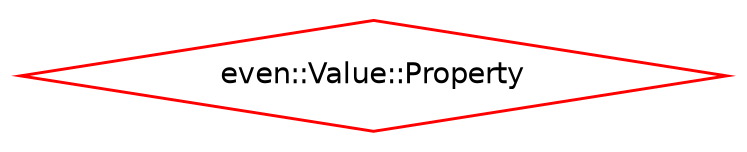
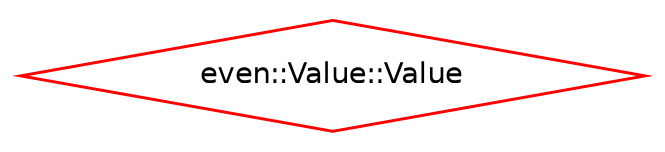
(374, 76) -> (333, 76)
